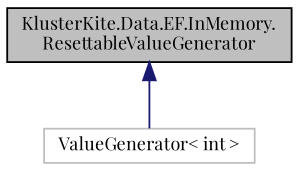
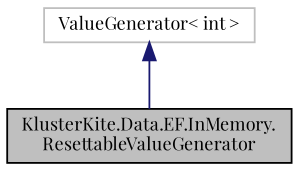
(149, 104) -> (149, 85)
